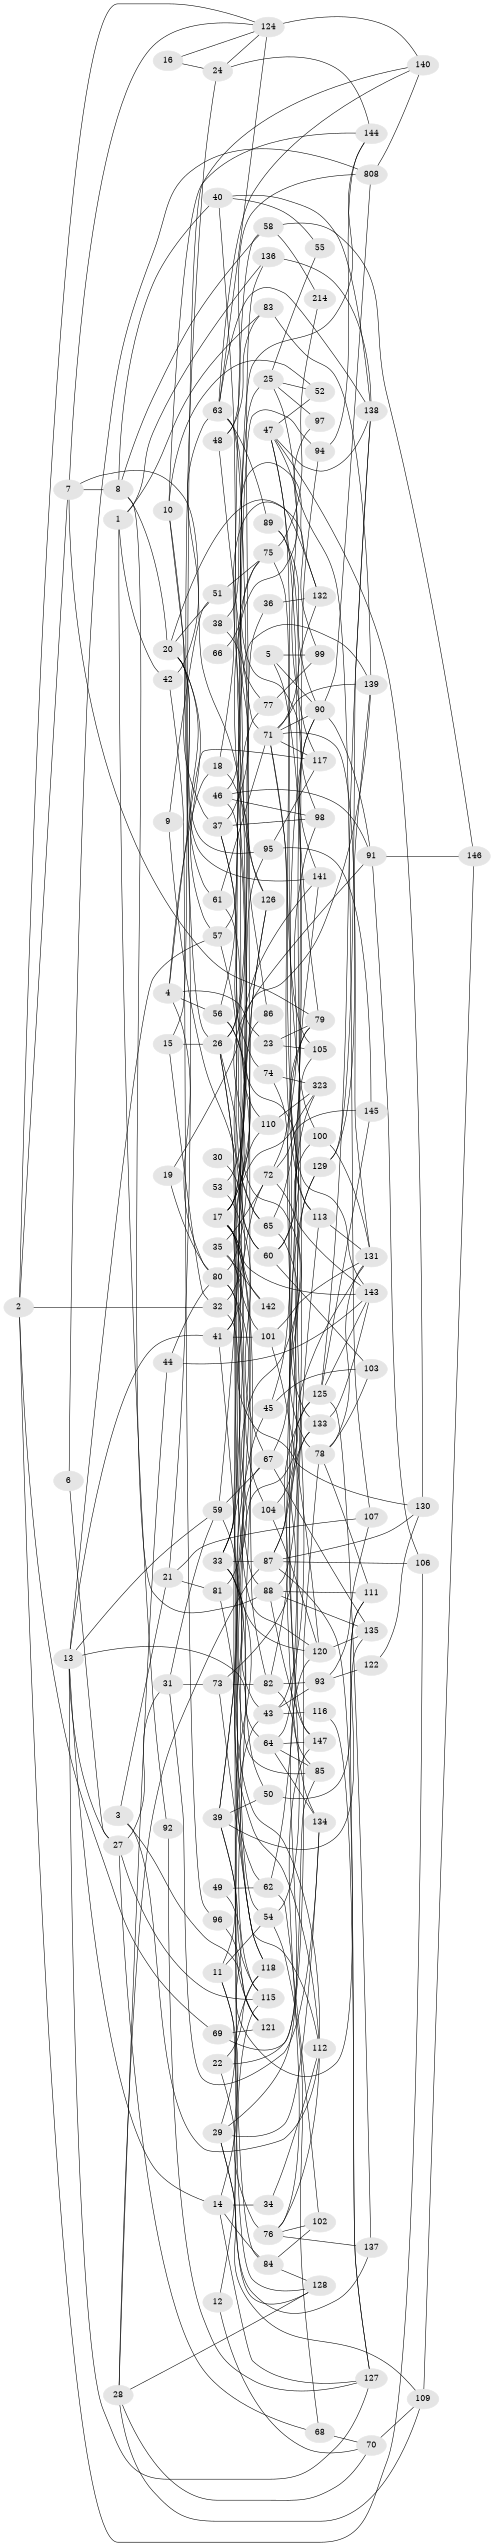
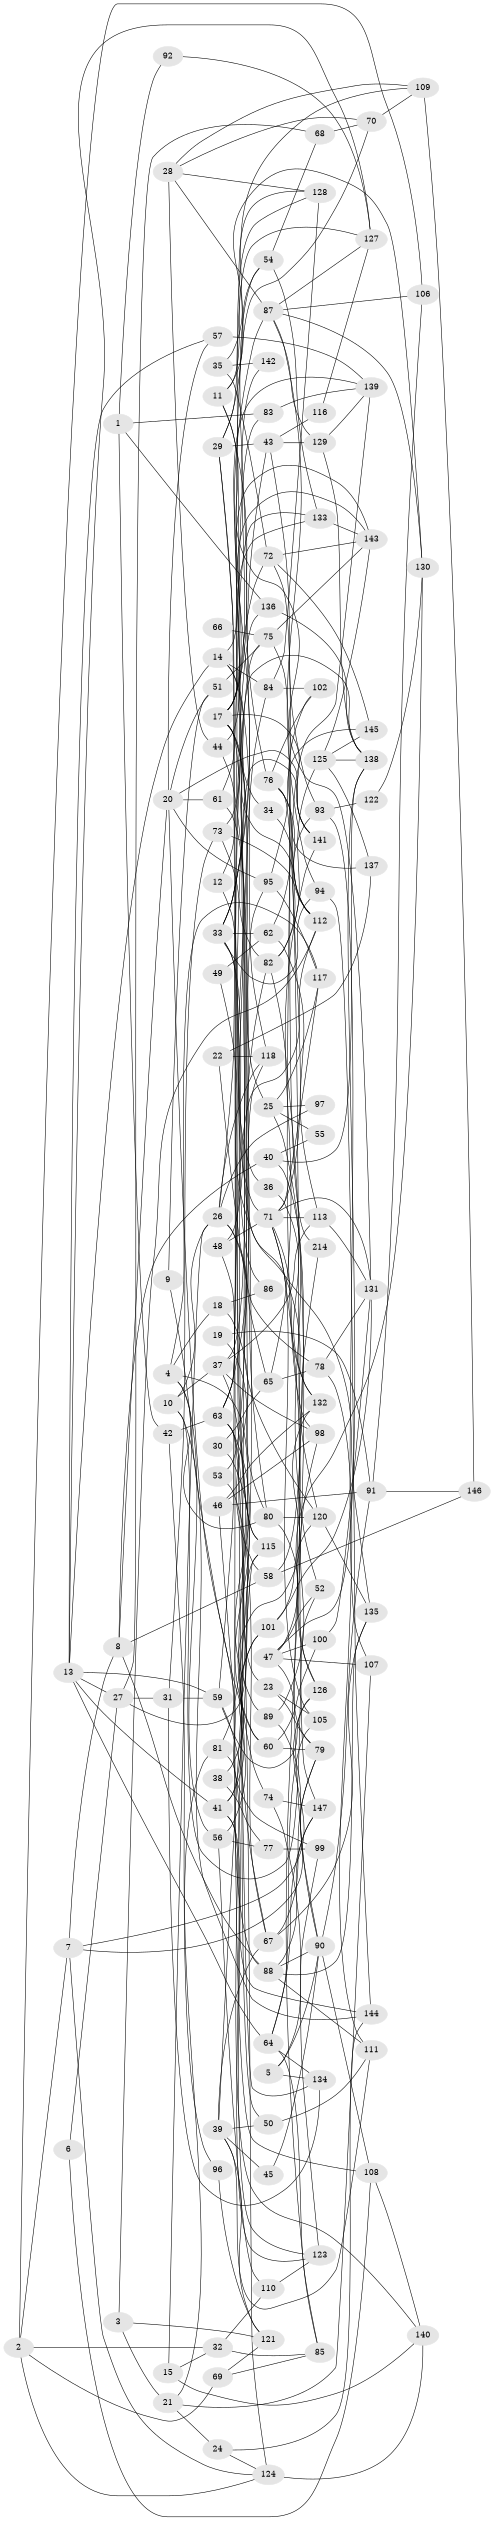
(168, 61) -> none
(371, 175) -> (371, 2173)
(236, 1084) -> (243, 1415)
(320, 1086) -> (320, 2255)
(371, 1369) -> none
(268, 1511) -> none
